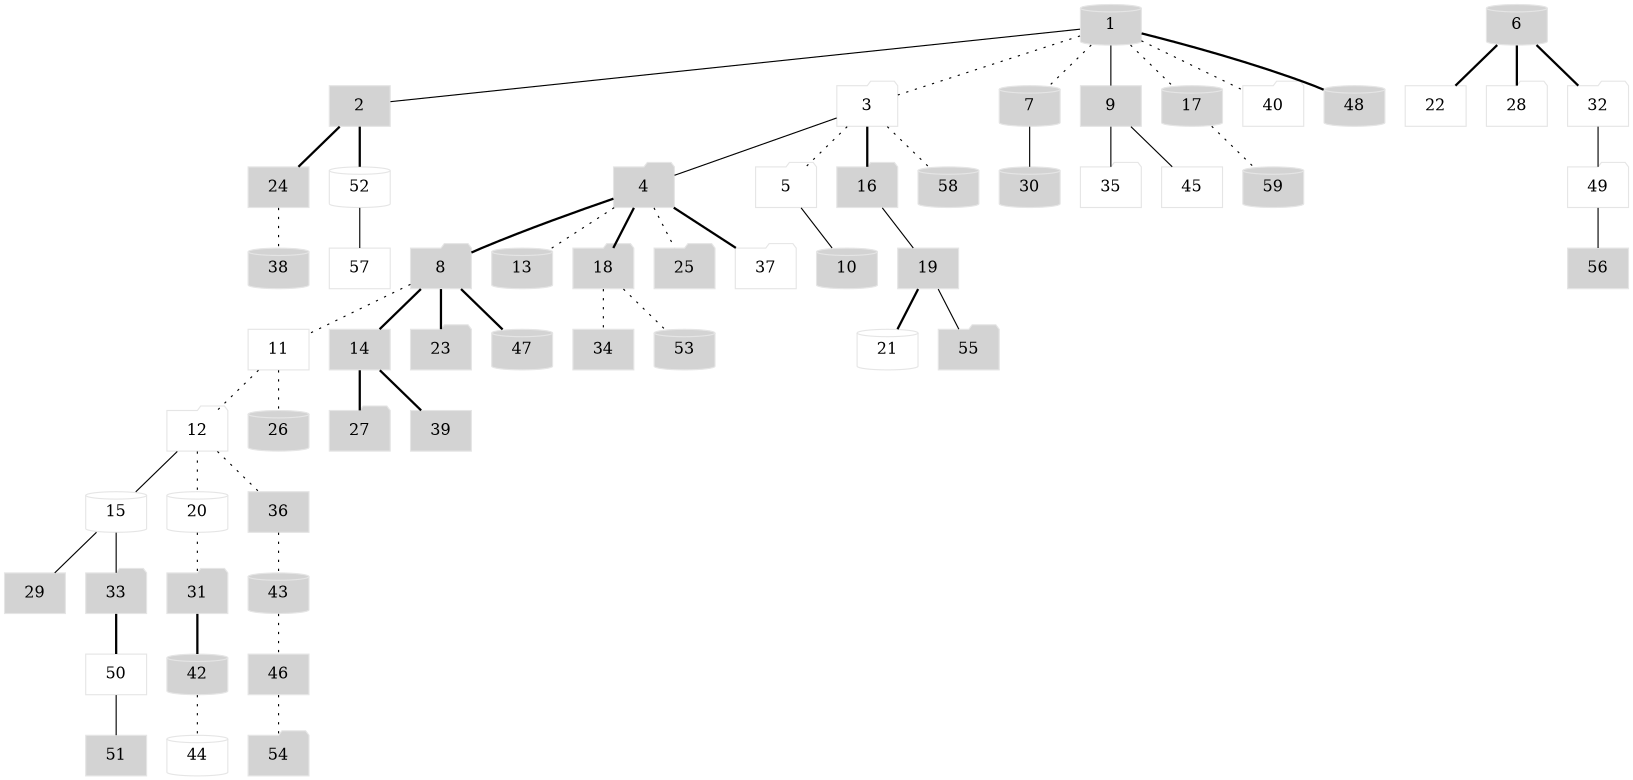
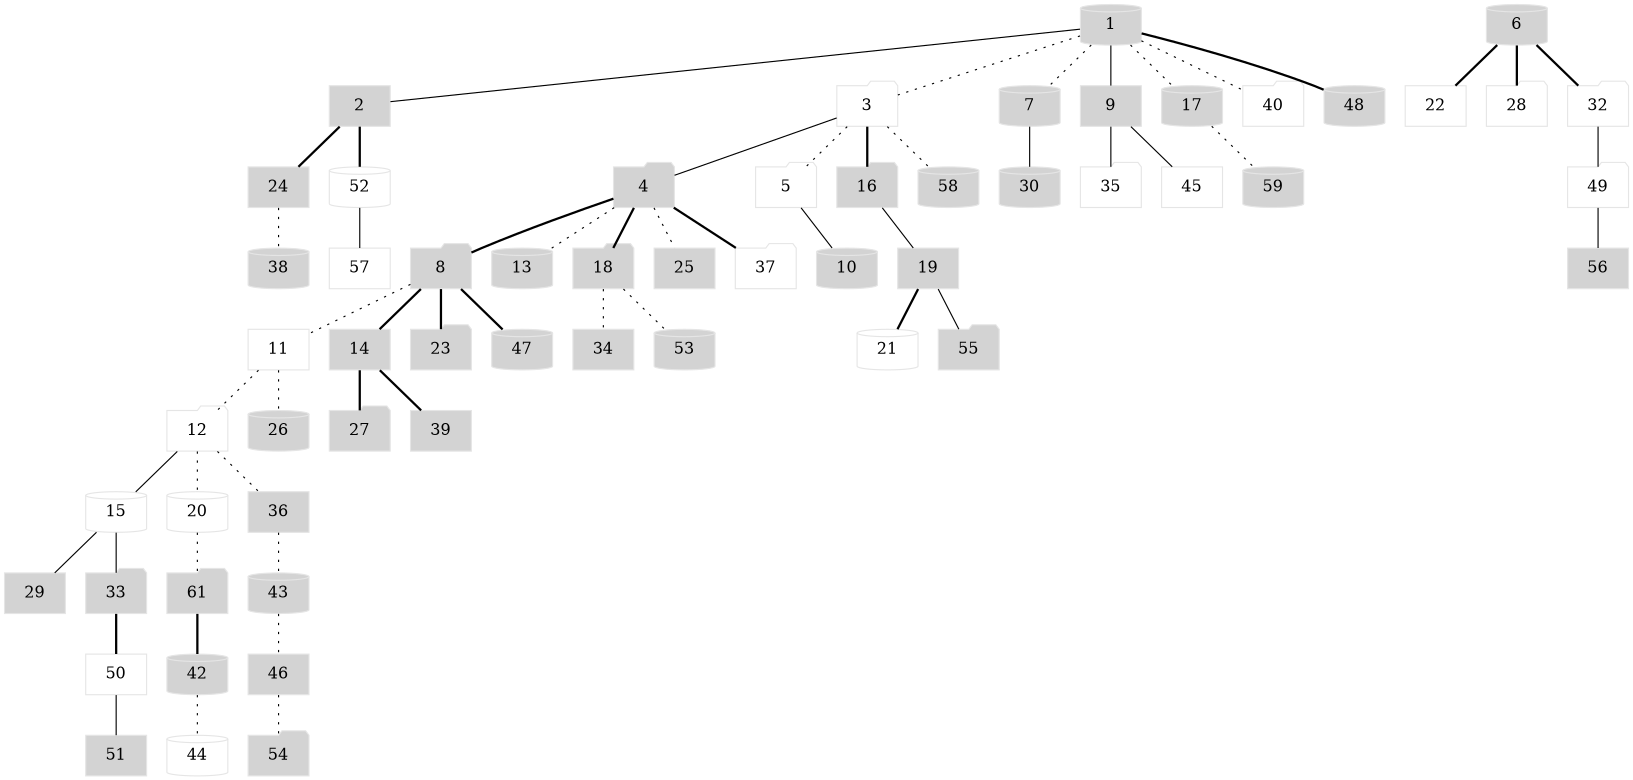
(685, 268) -> (685, 268)
(197, 593) -> (197, 593)
